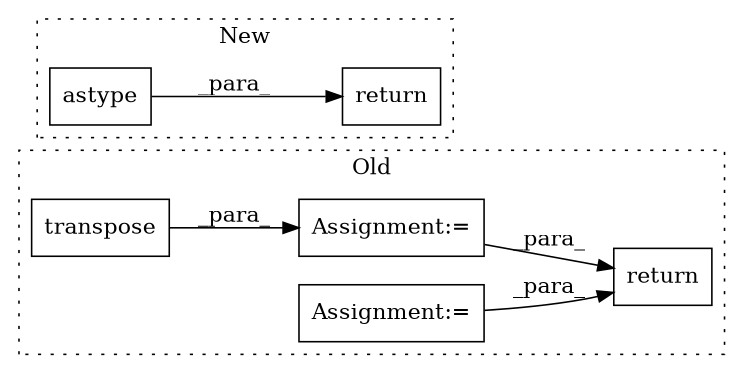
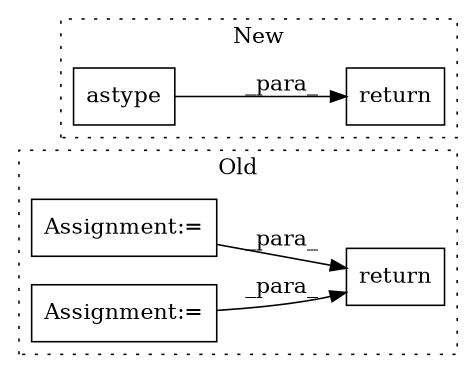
(100, 228) -> none
